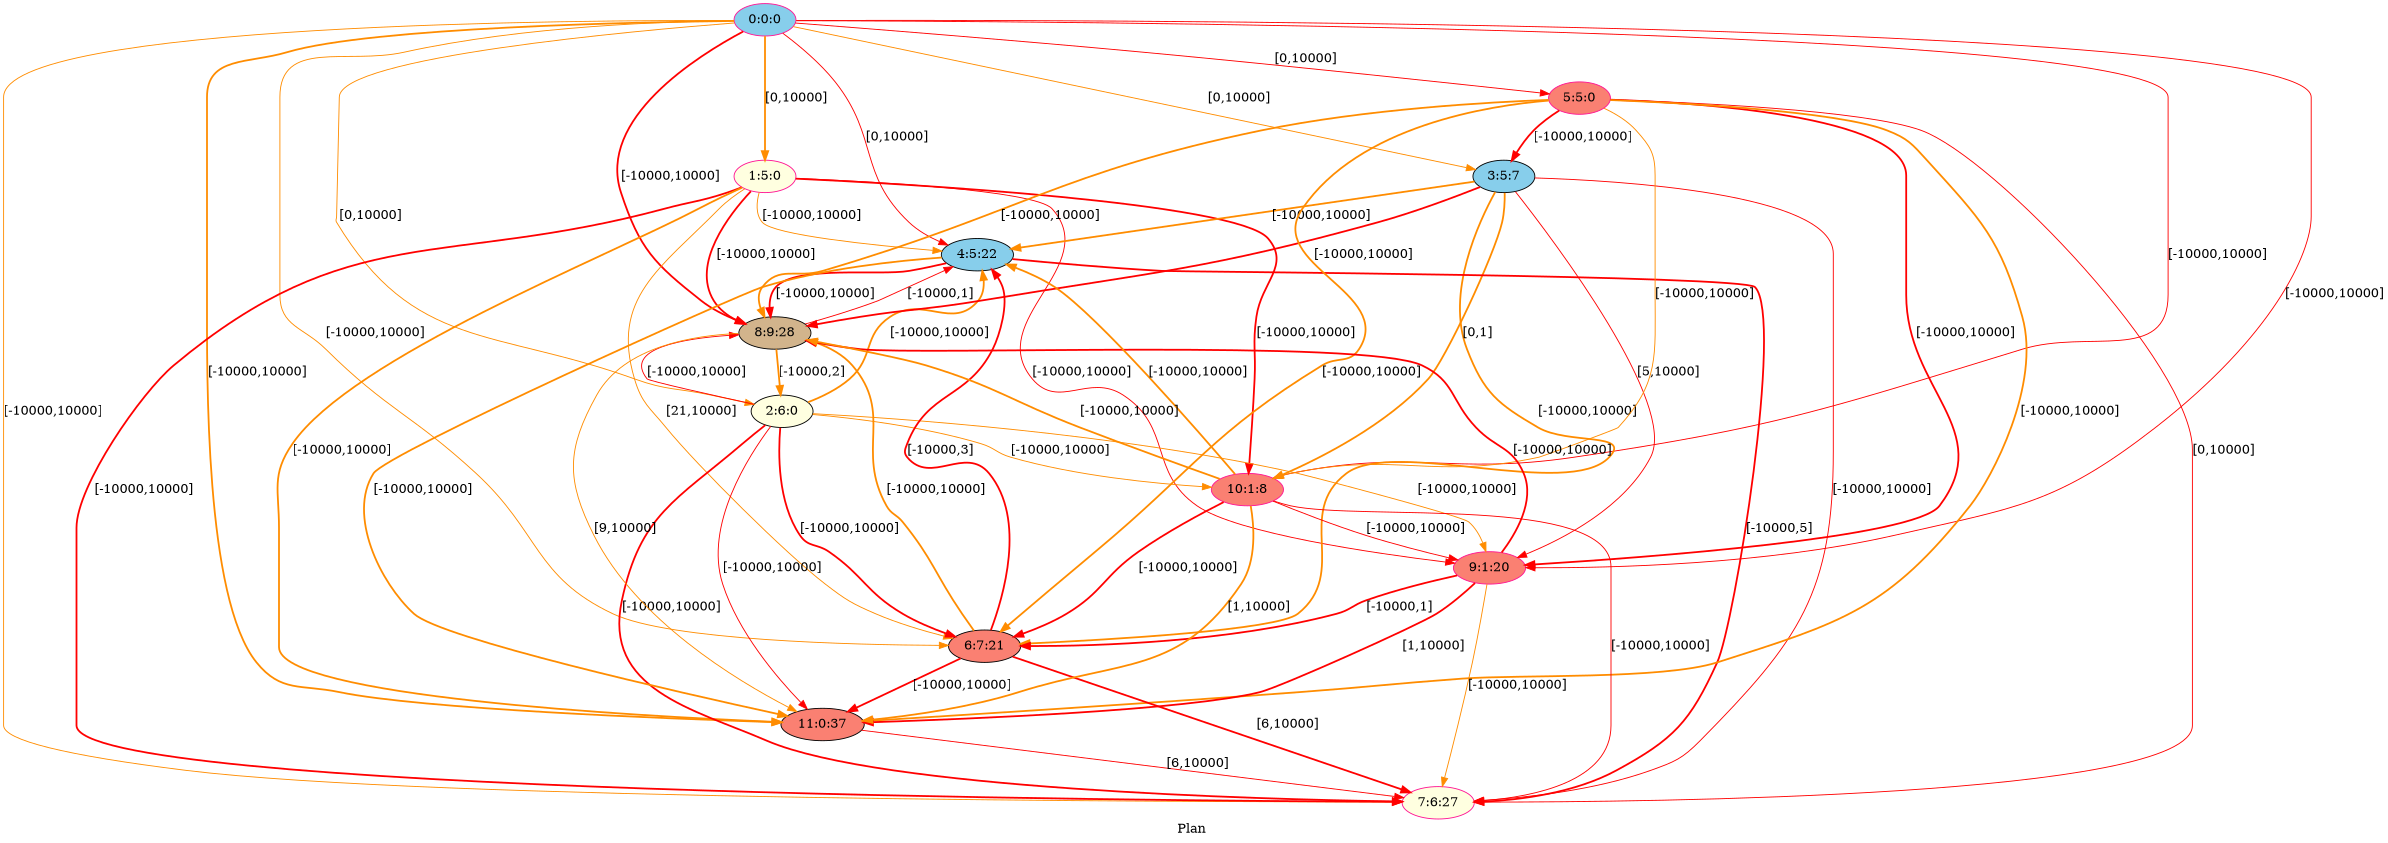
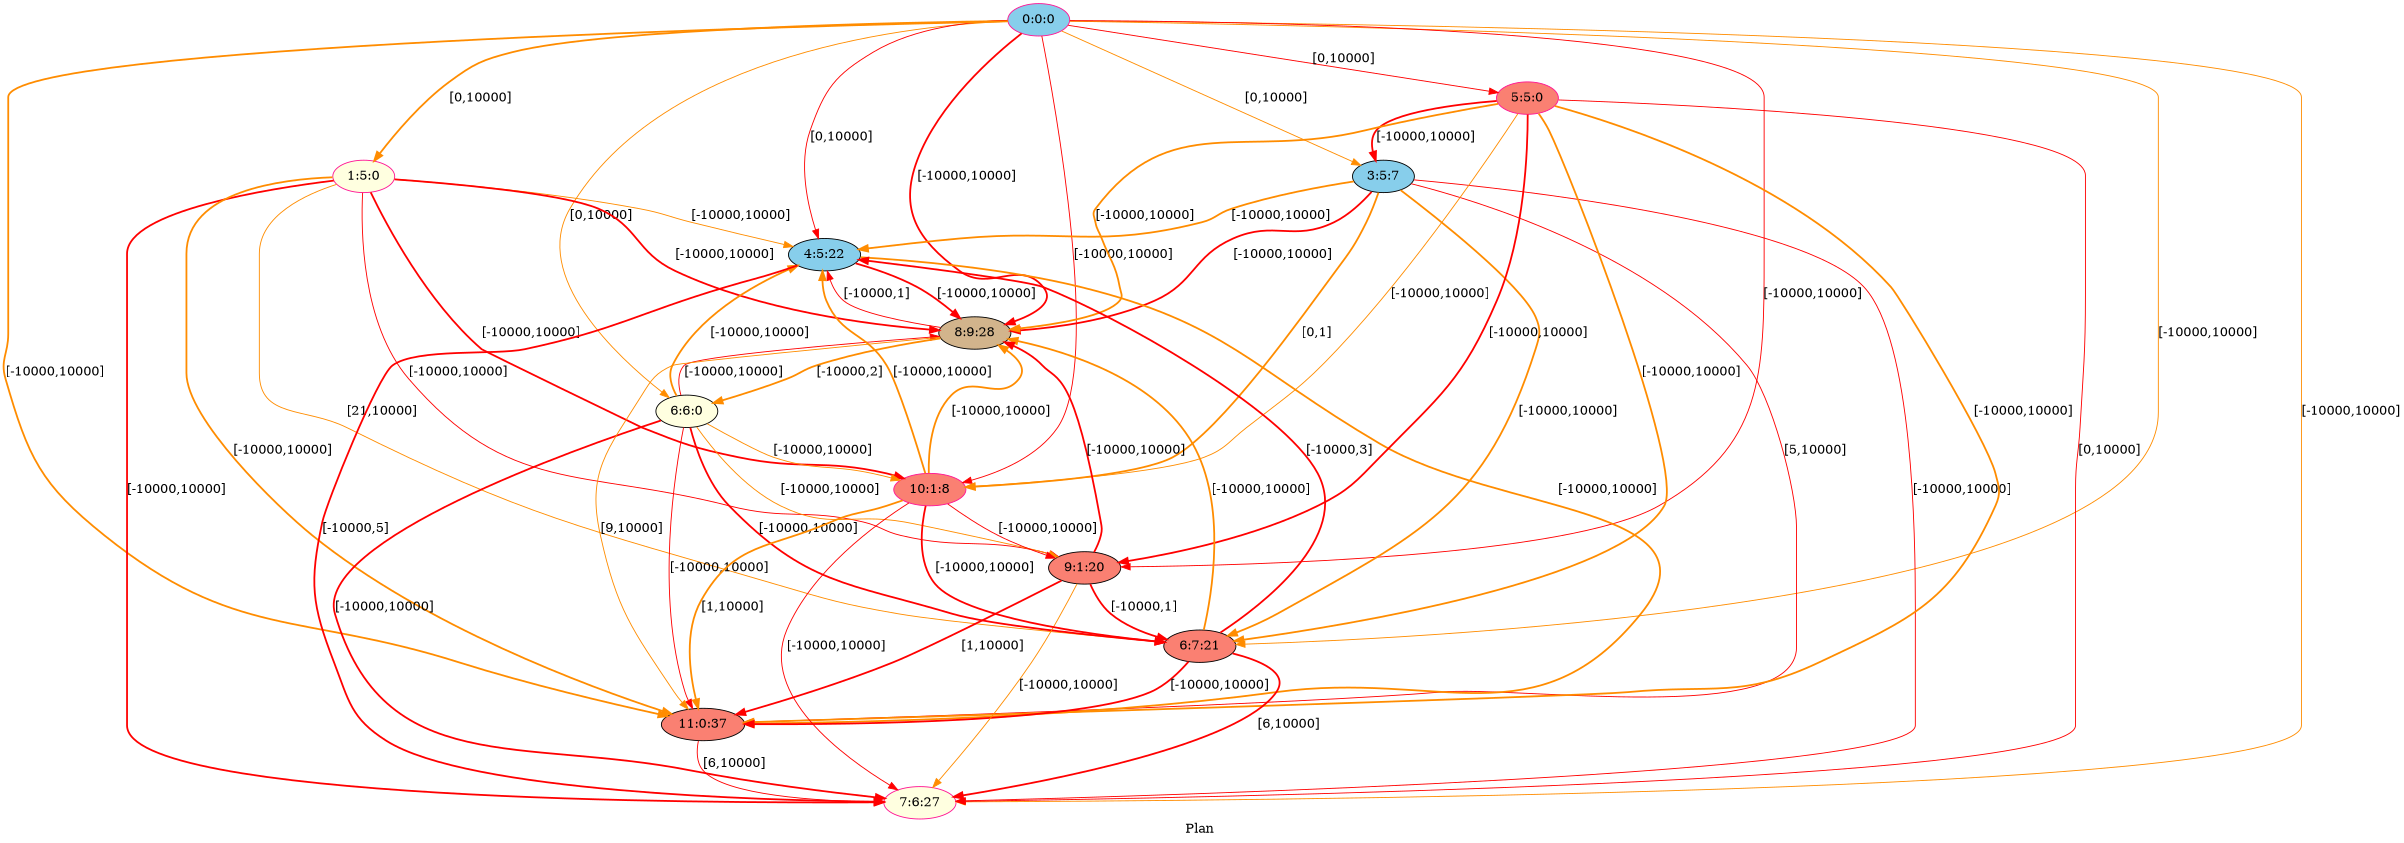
(1636, 377) -> (1667, 696)
(782, 411) -> (687, 411)
(1489, 568) -> (1085, 568)
